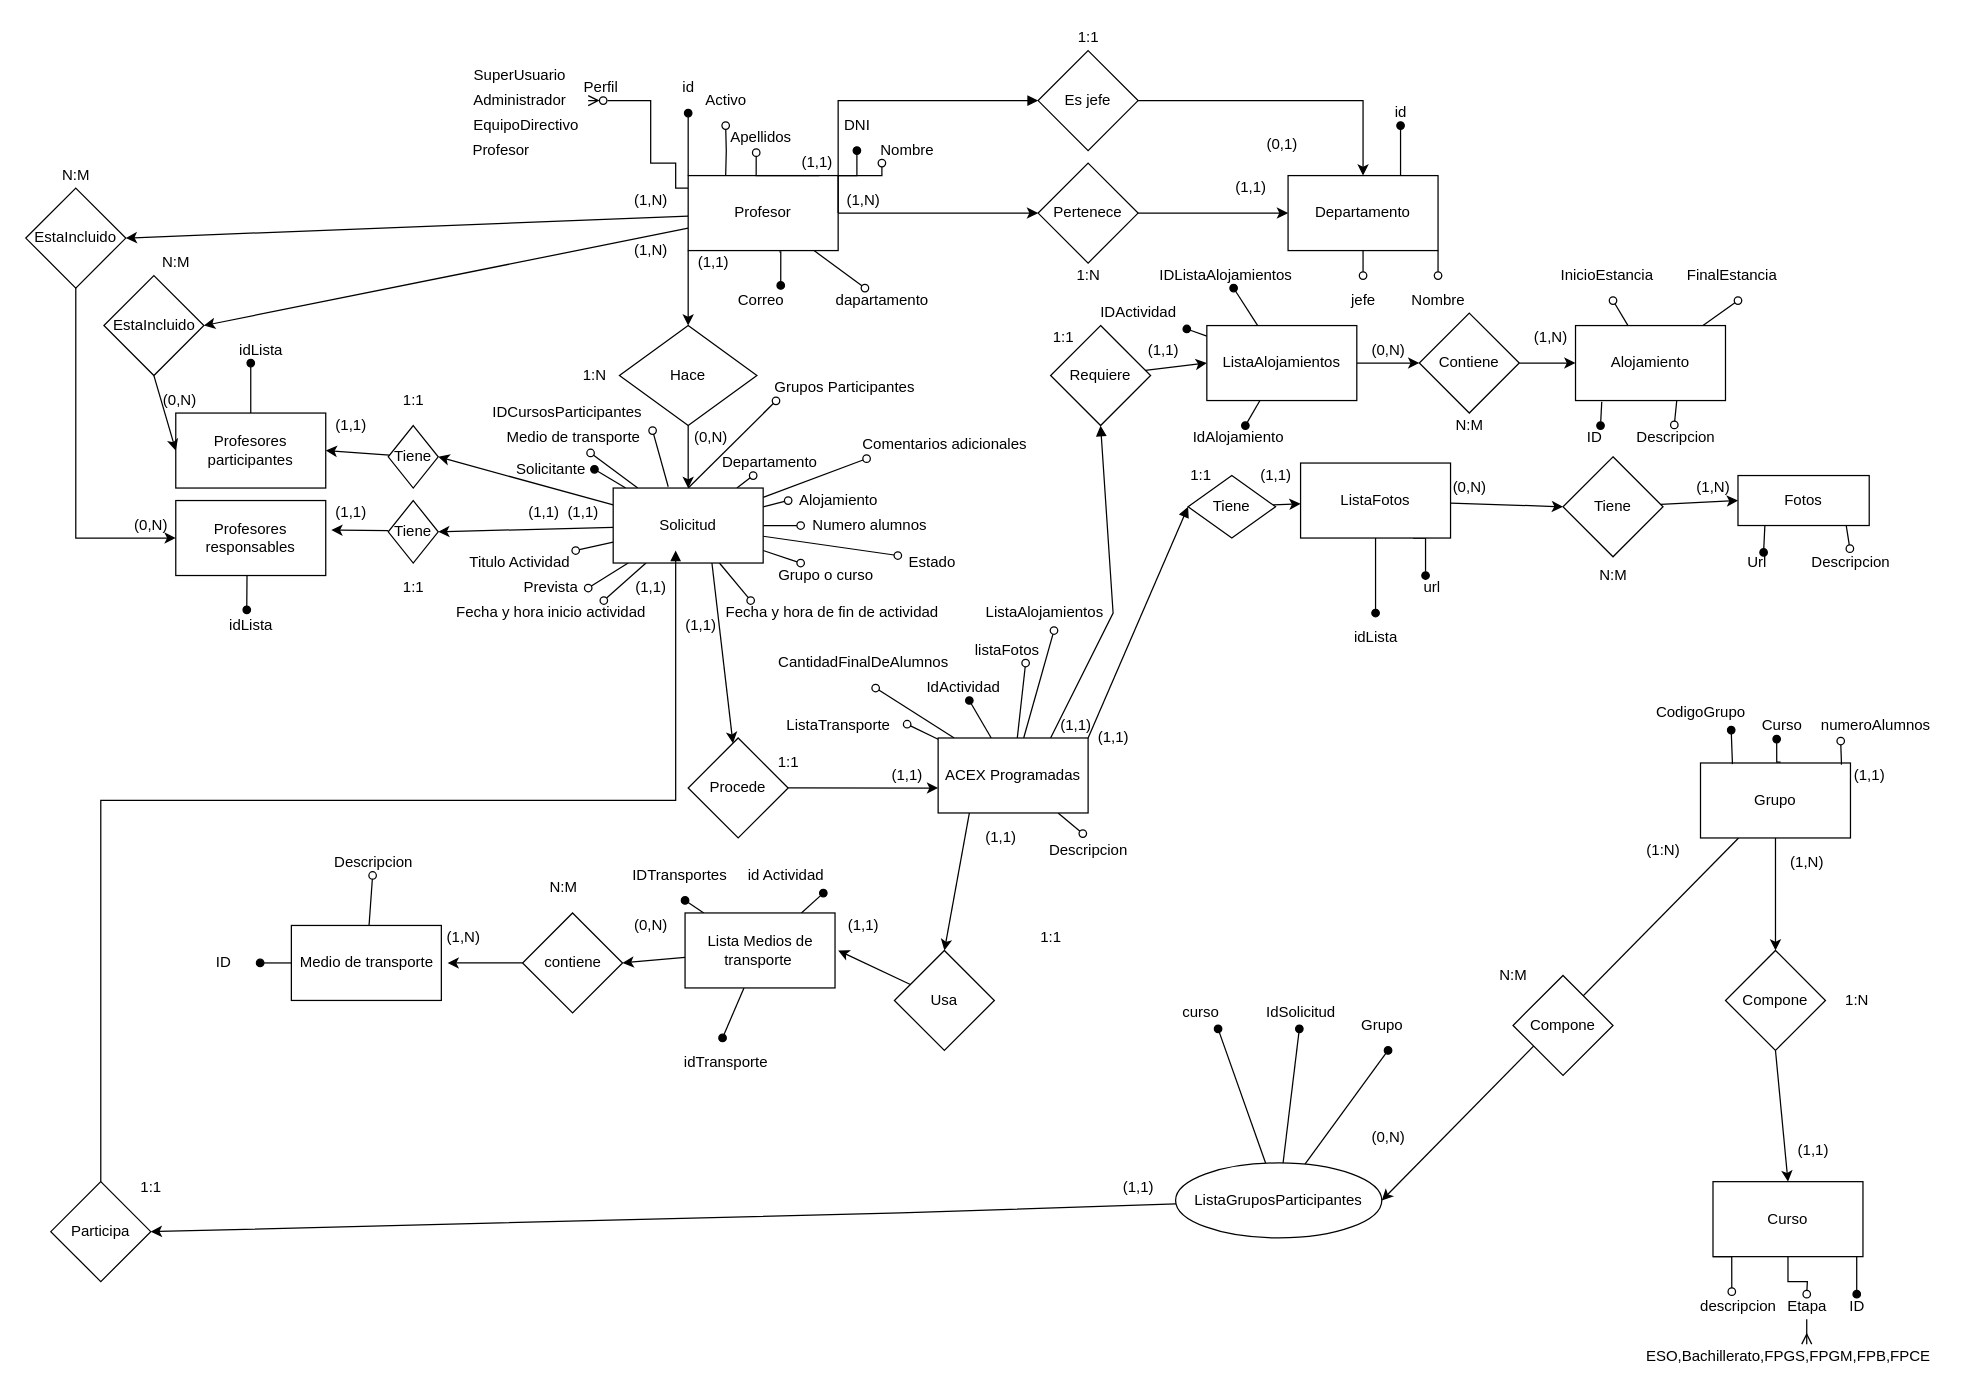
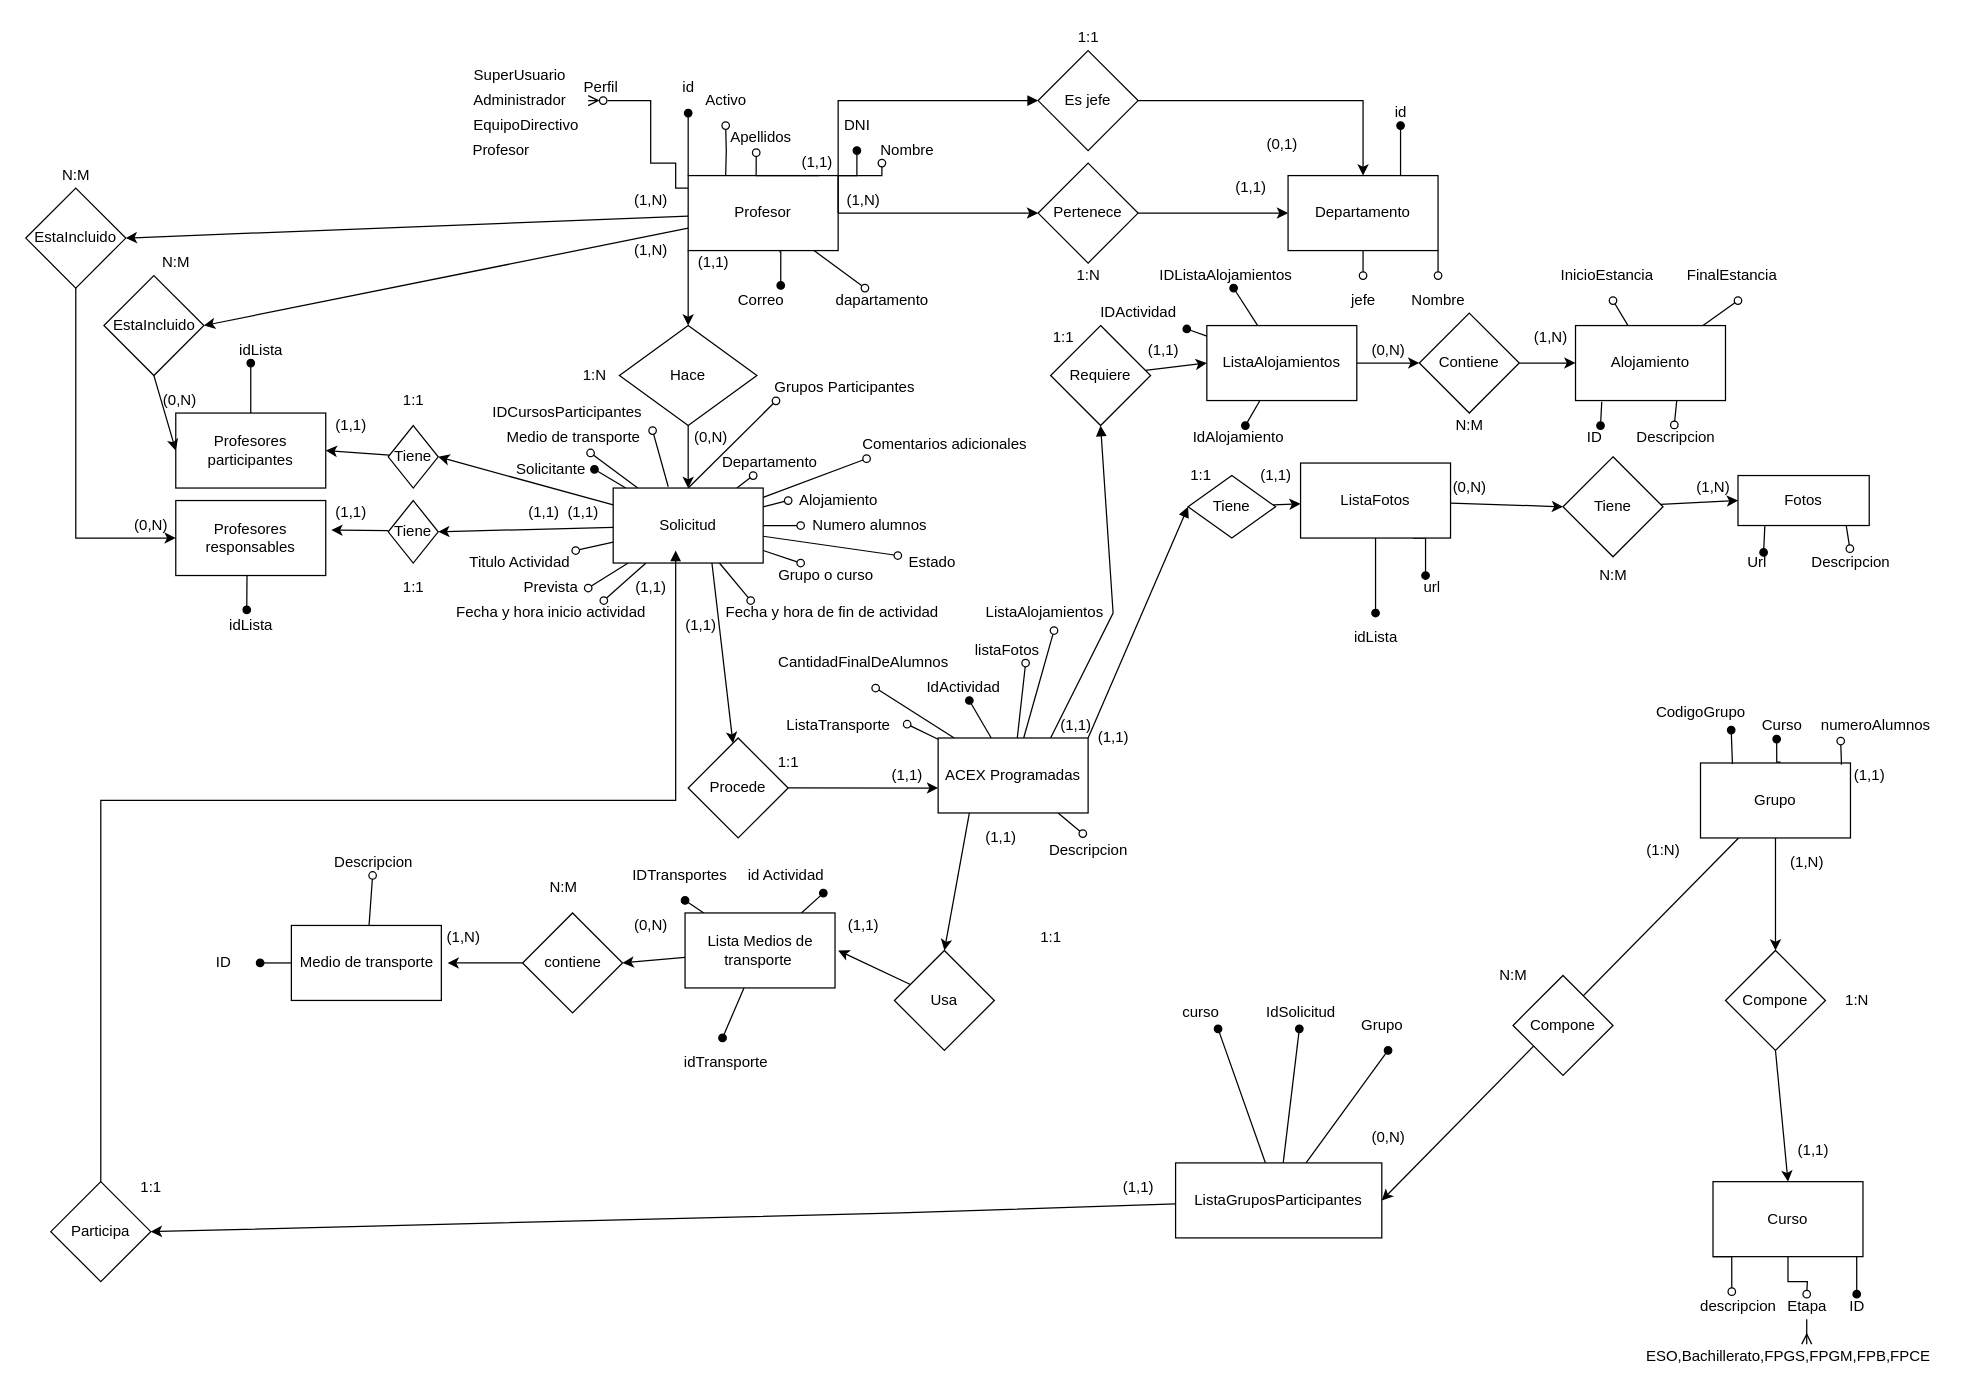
(1279, 1201) -> (1279, 1201)
